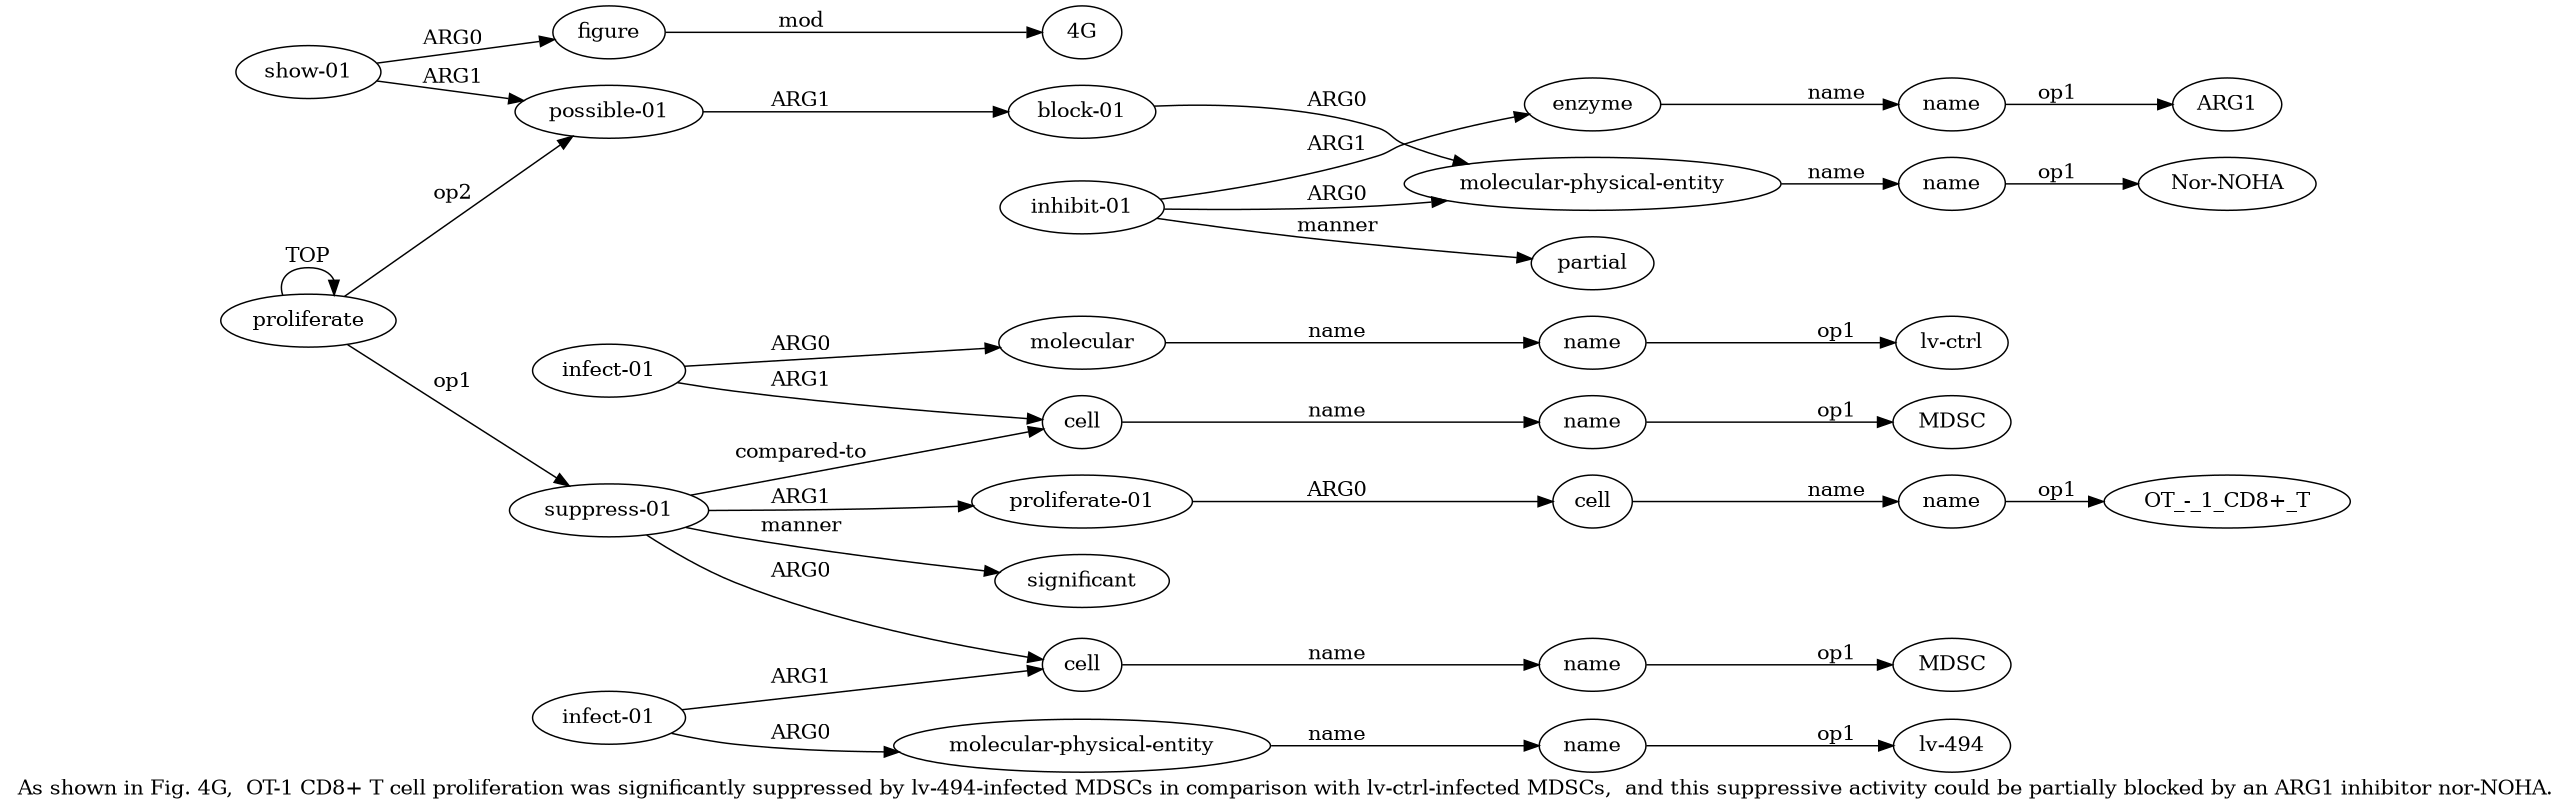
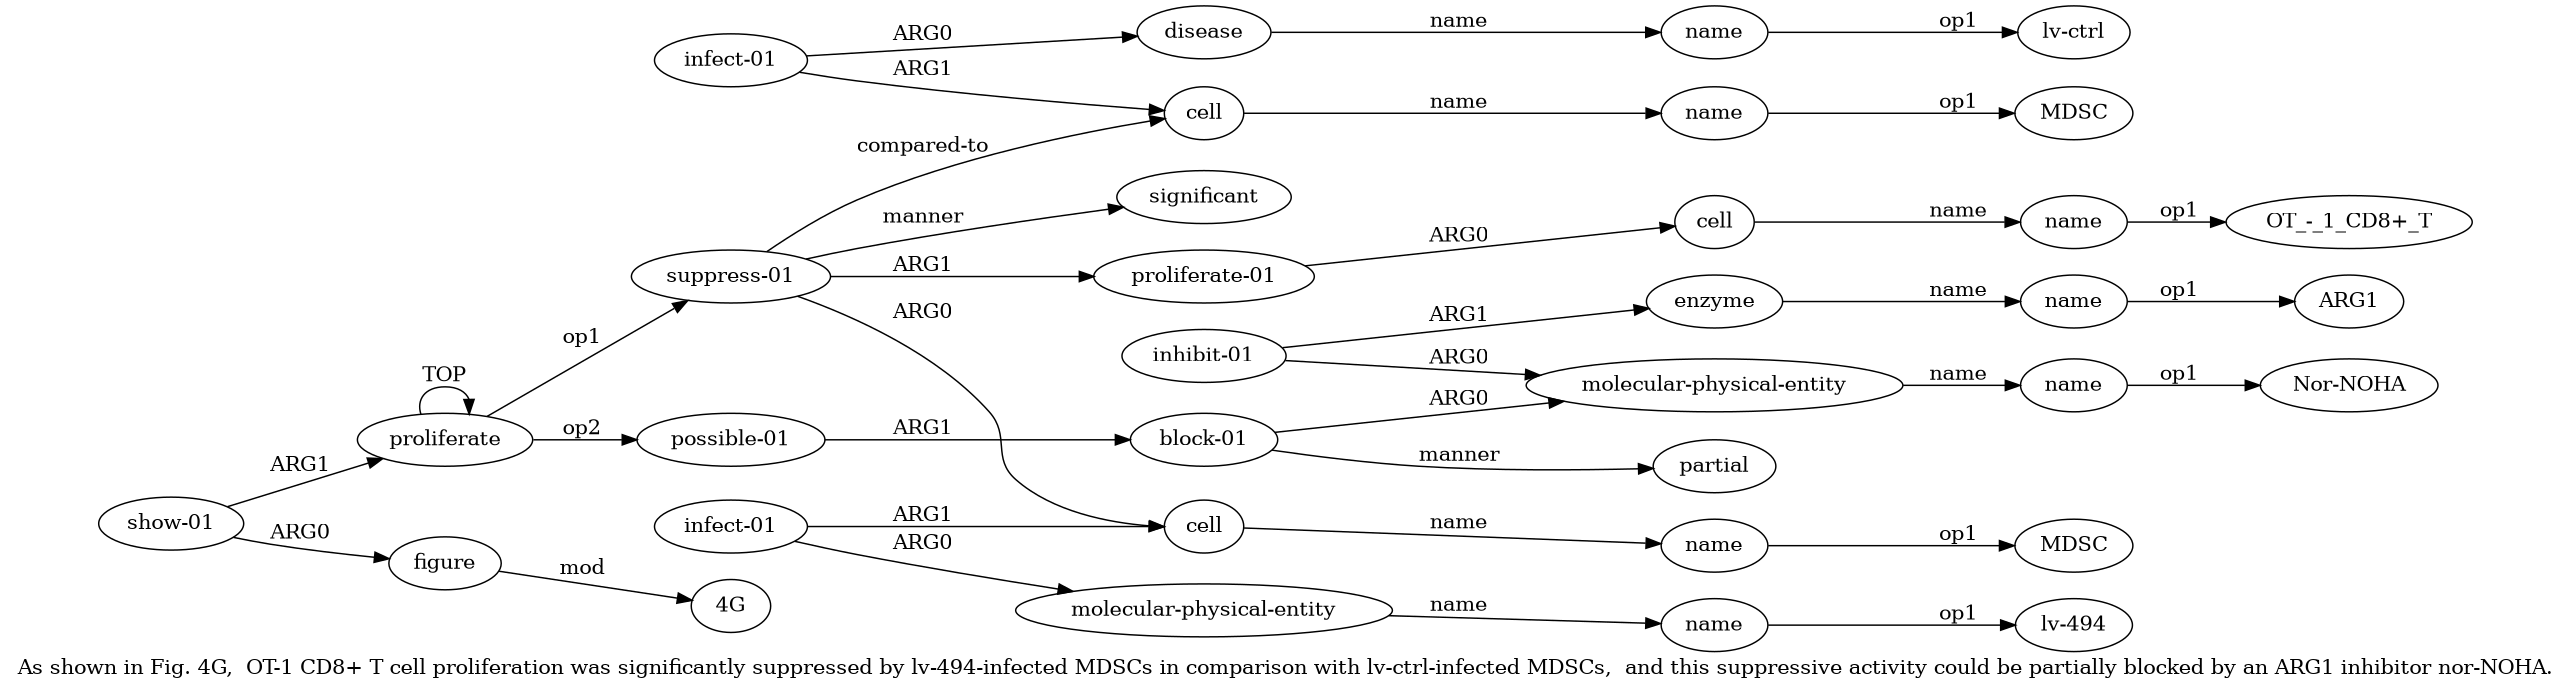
(443, 90) -> (298, 485)
(1337, 241) -> (1455, 468)
(1082, 343) -> (1204, 32)
